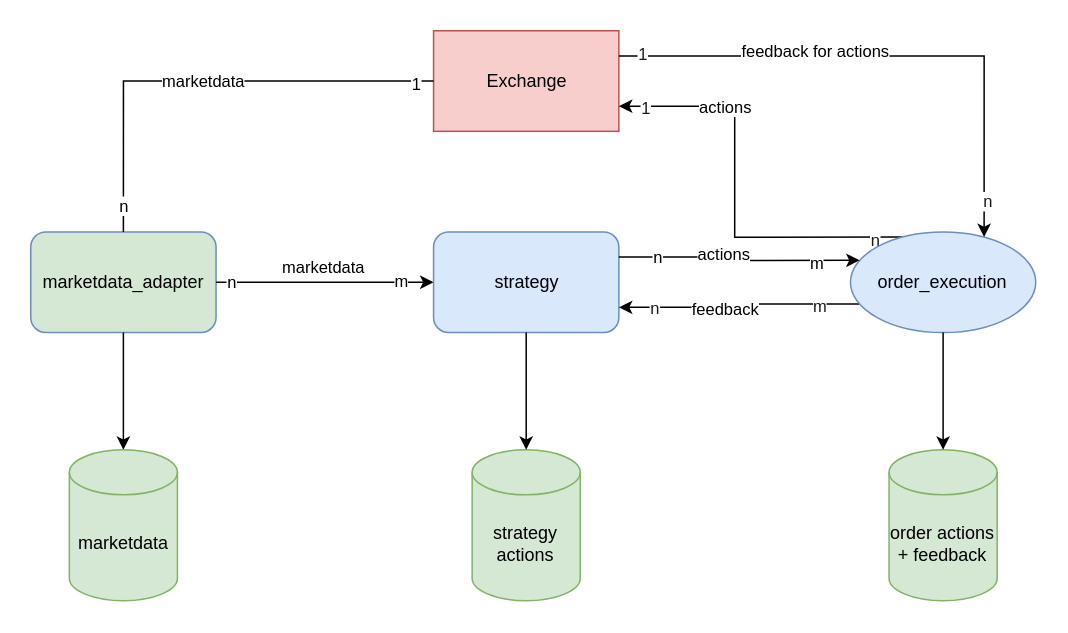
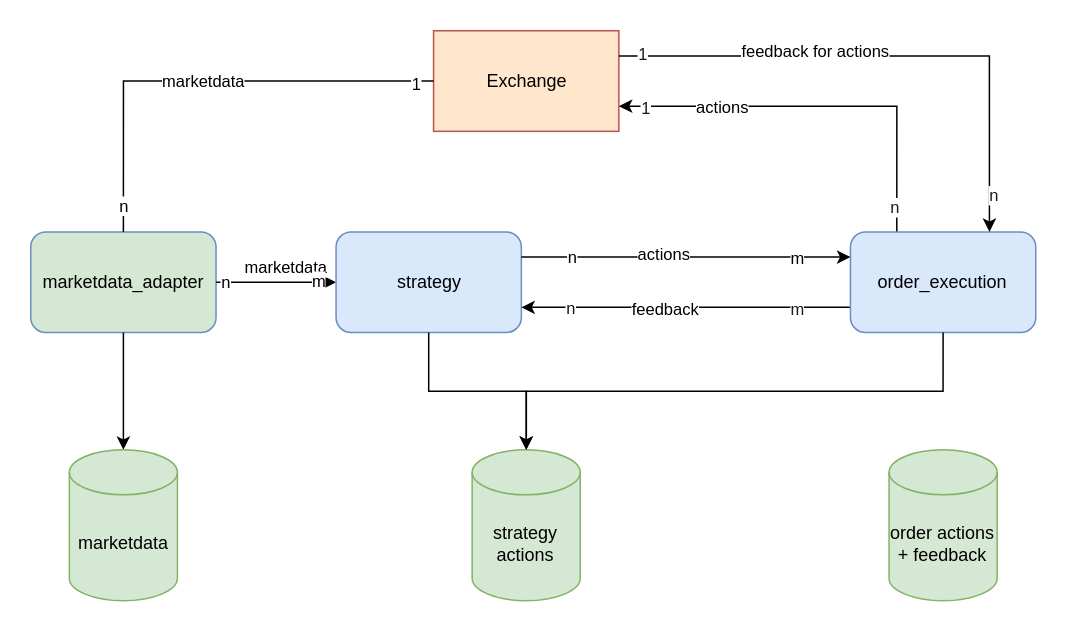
(526, 81) -> (526, 81)
(526, 282) -> (429, 282)
(943, 282) -> (943, 282)
(943, 414) -> (738, 391)
